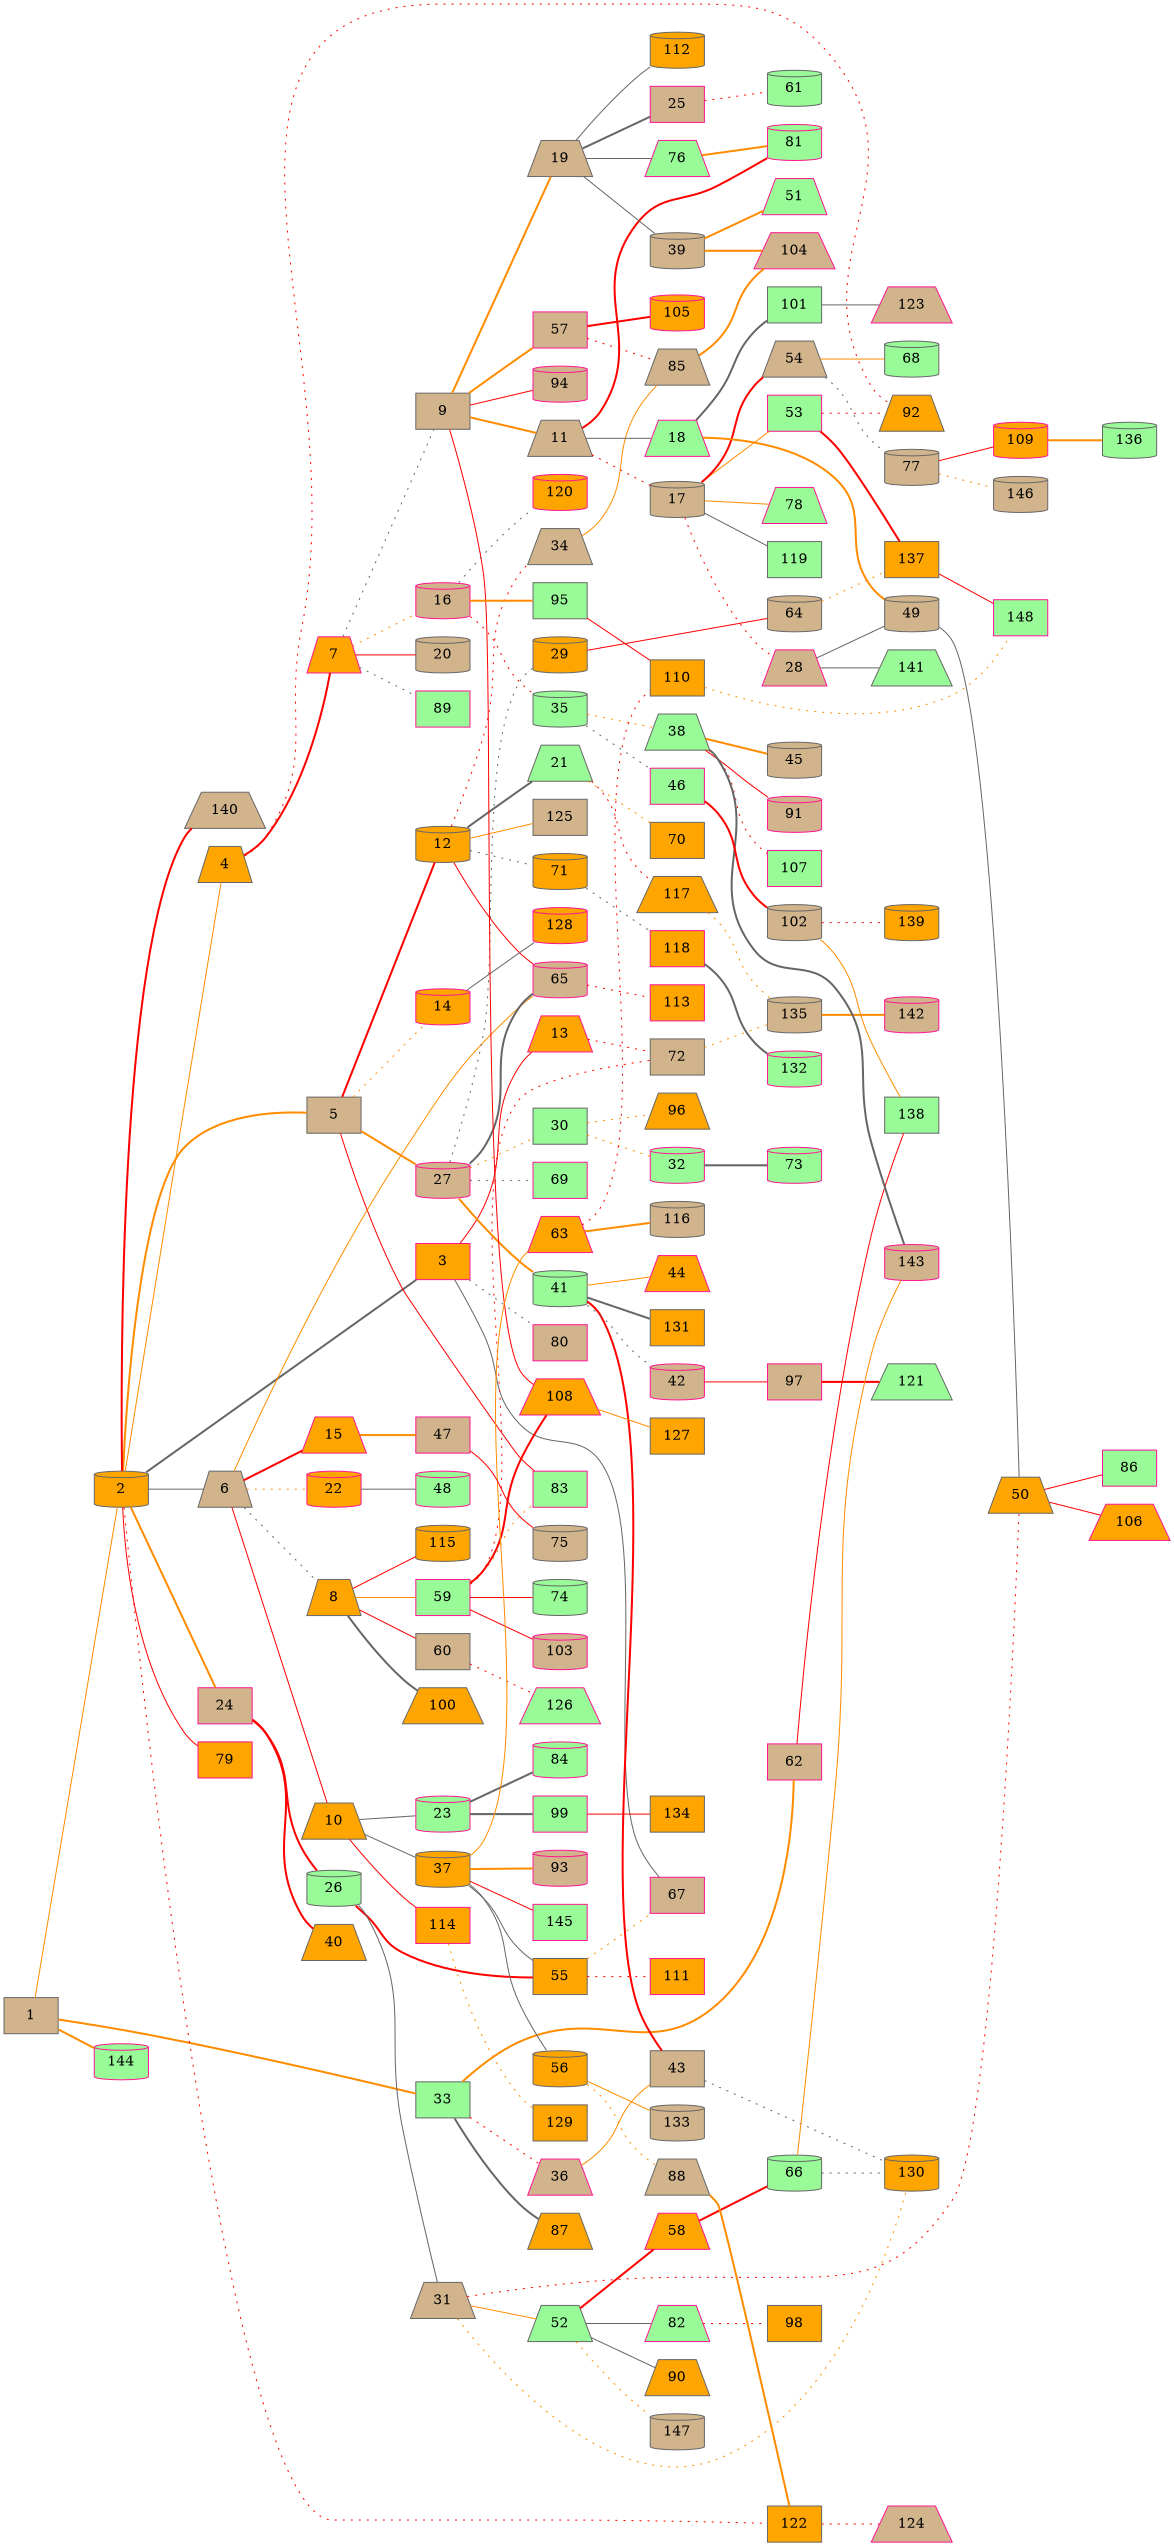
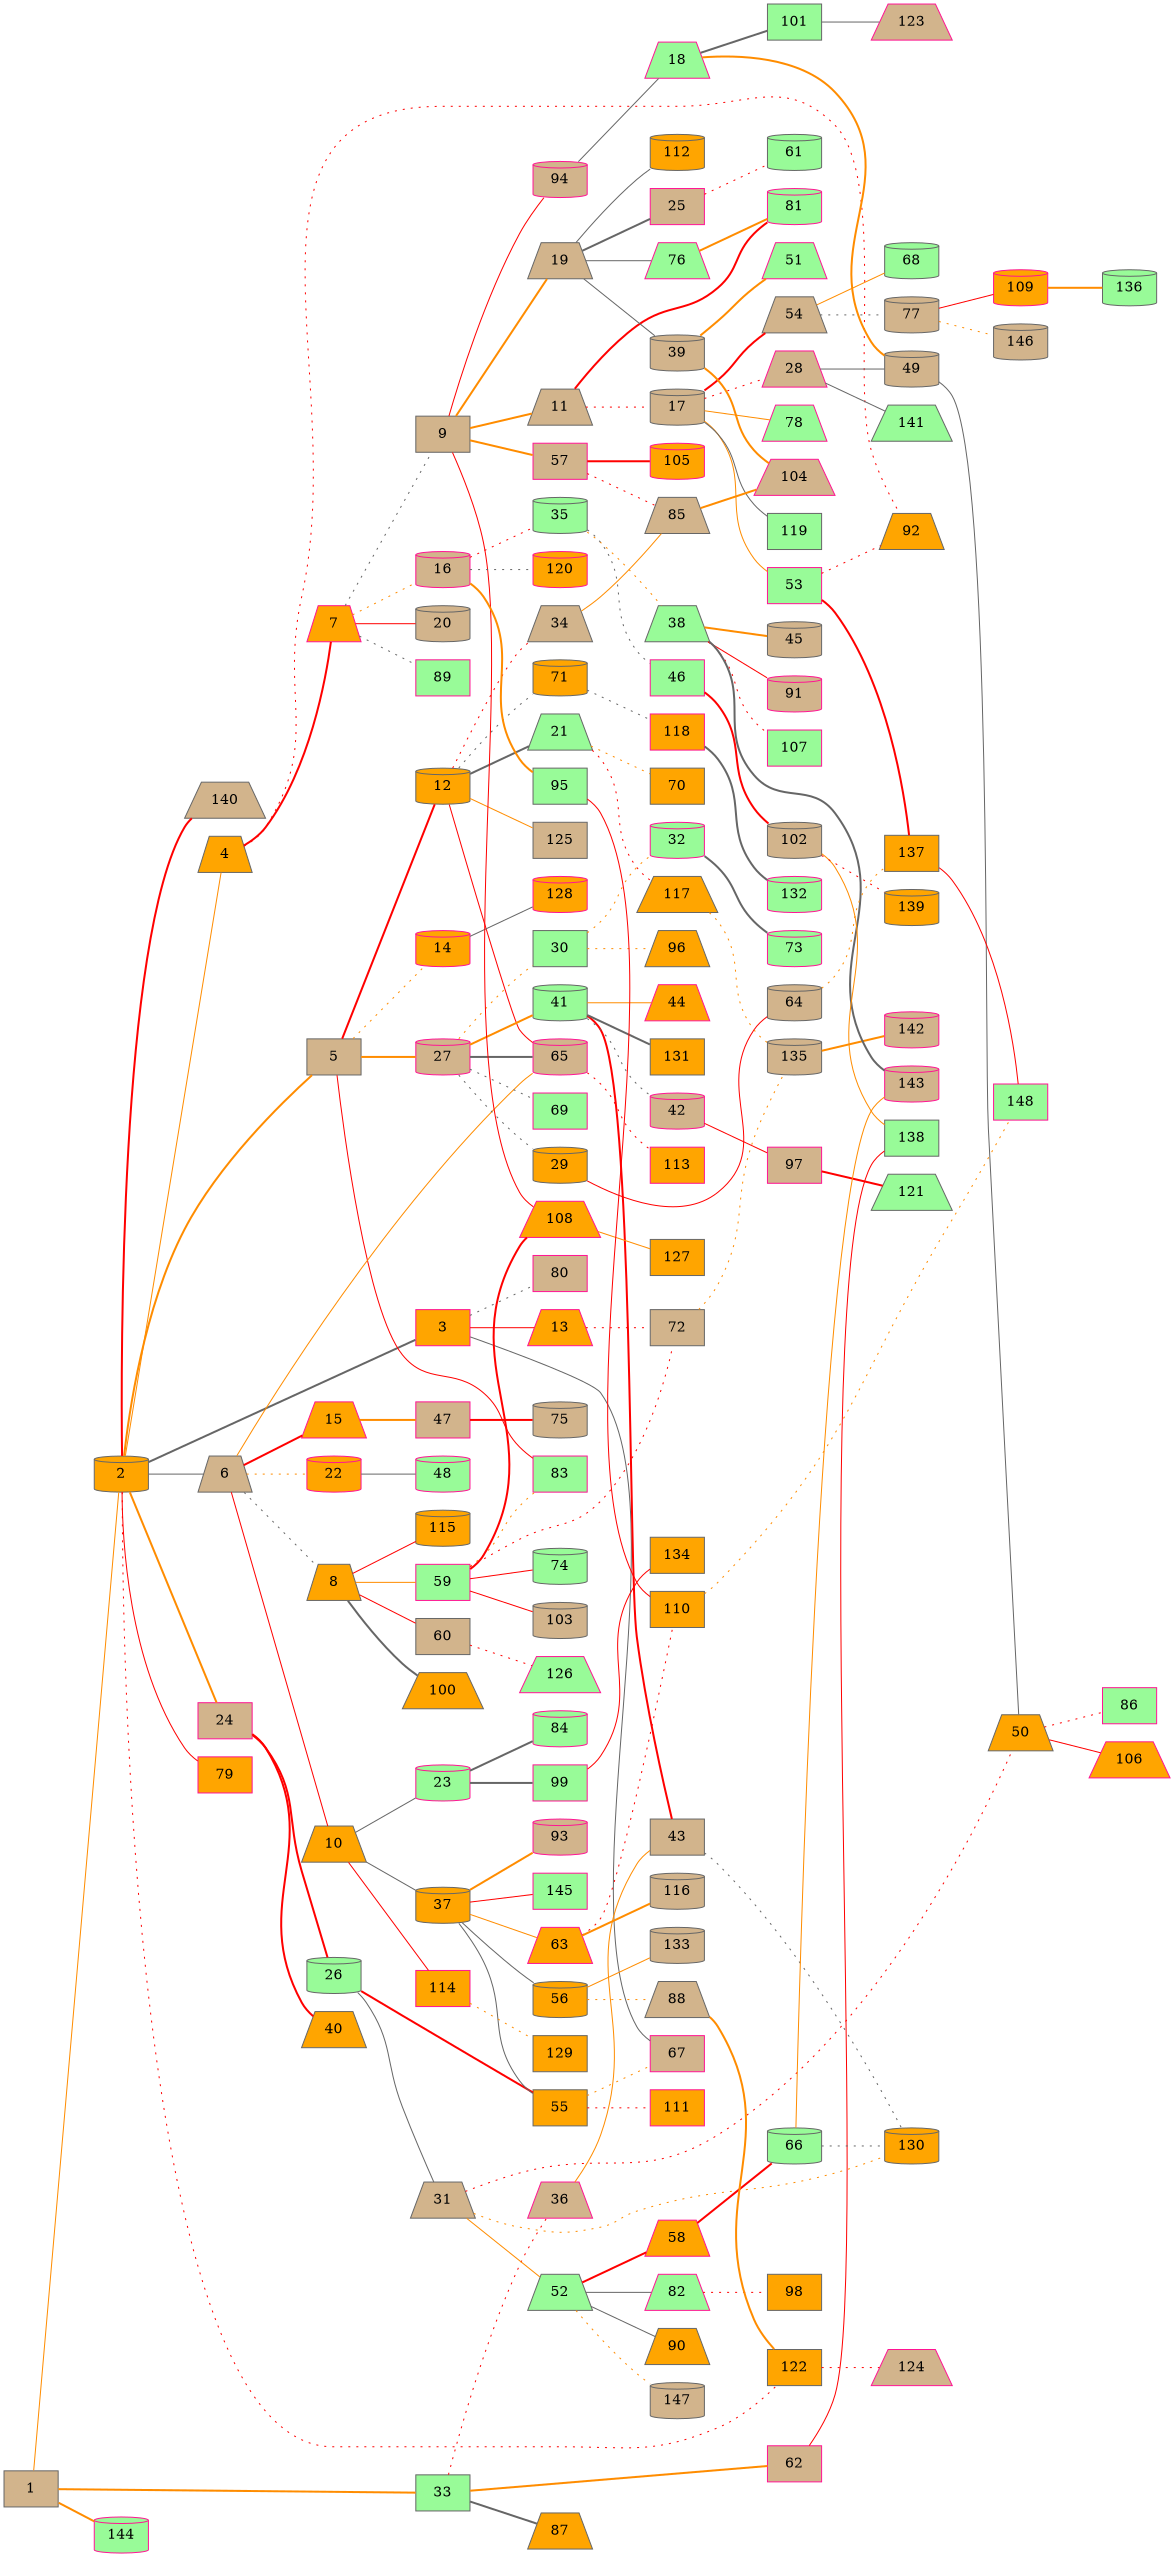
(619, 438) -> (618, 120)
(490, 1470) -> (495, 1420)
(1073, 1482) -> (1073, 1720)
(560, 1652) -> (560, 1620)
